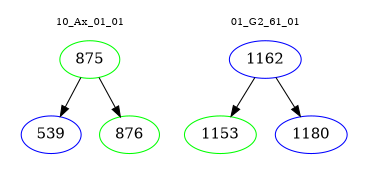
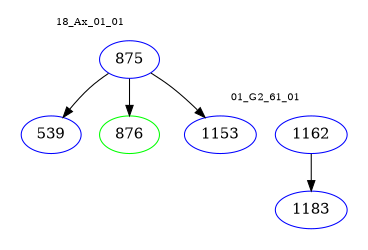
(90, 22) -> (90, 22)
(90, 60) -> (130, 60)
(246, 92) -> (183, 97)
(220, 135) -> (220, 135)
(311, 135) -> (311, 210)
